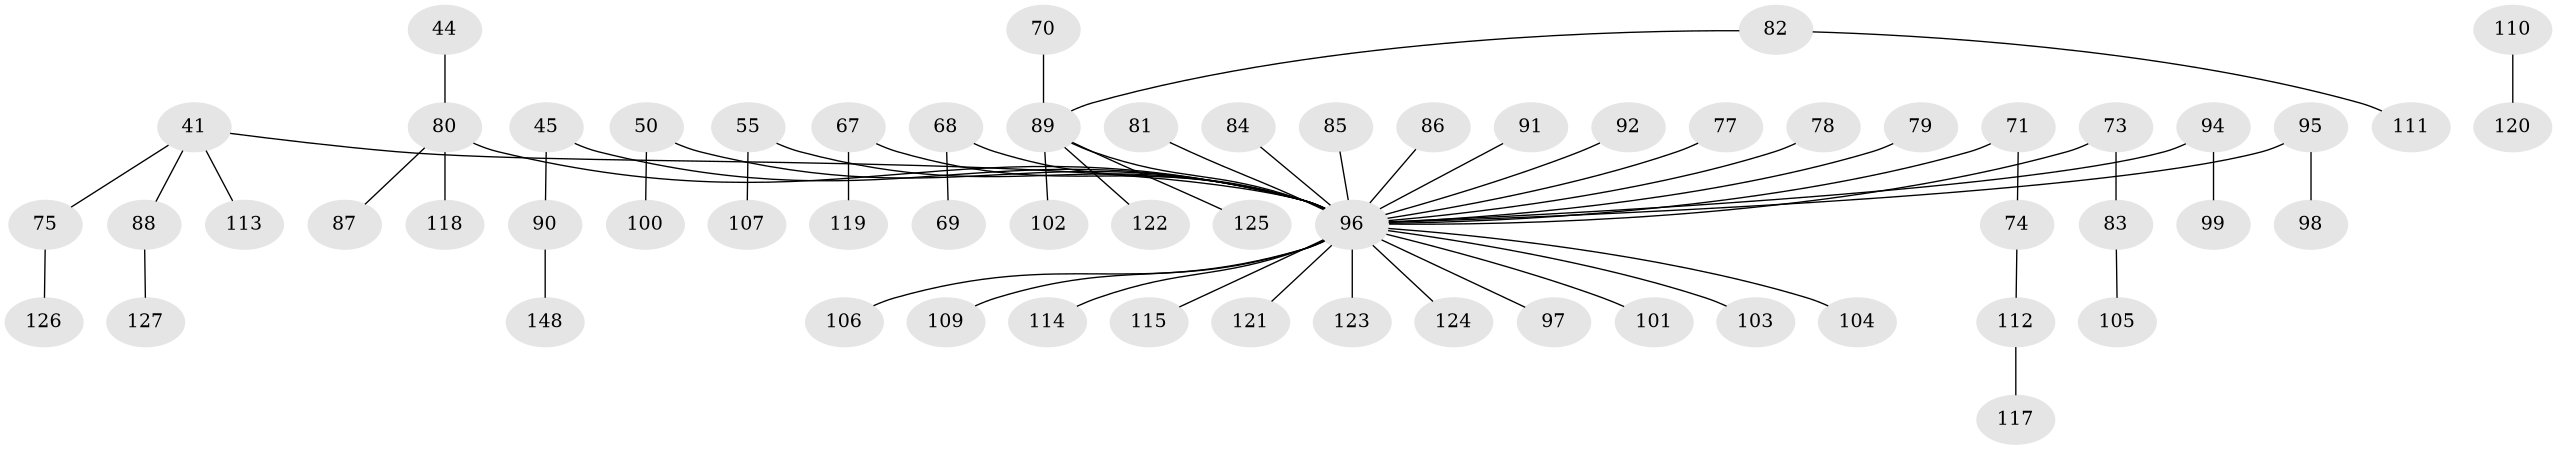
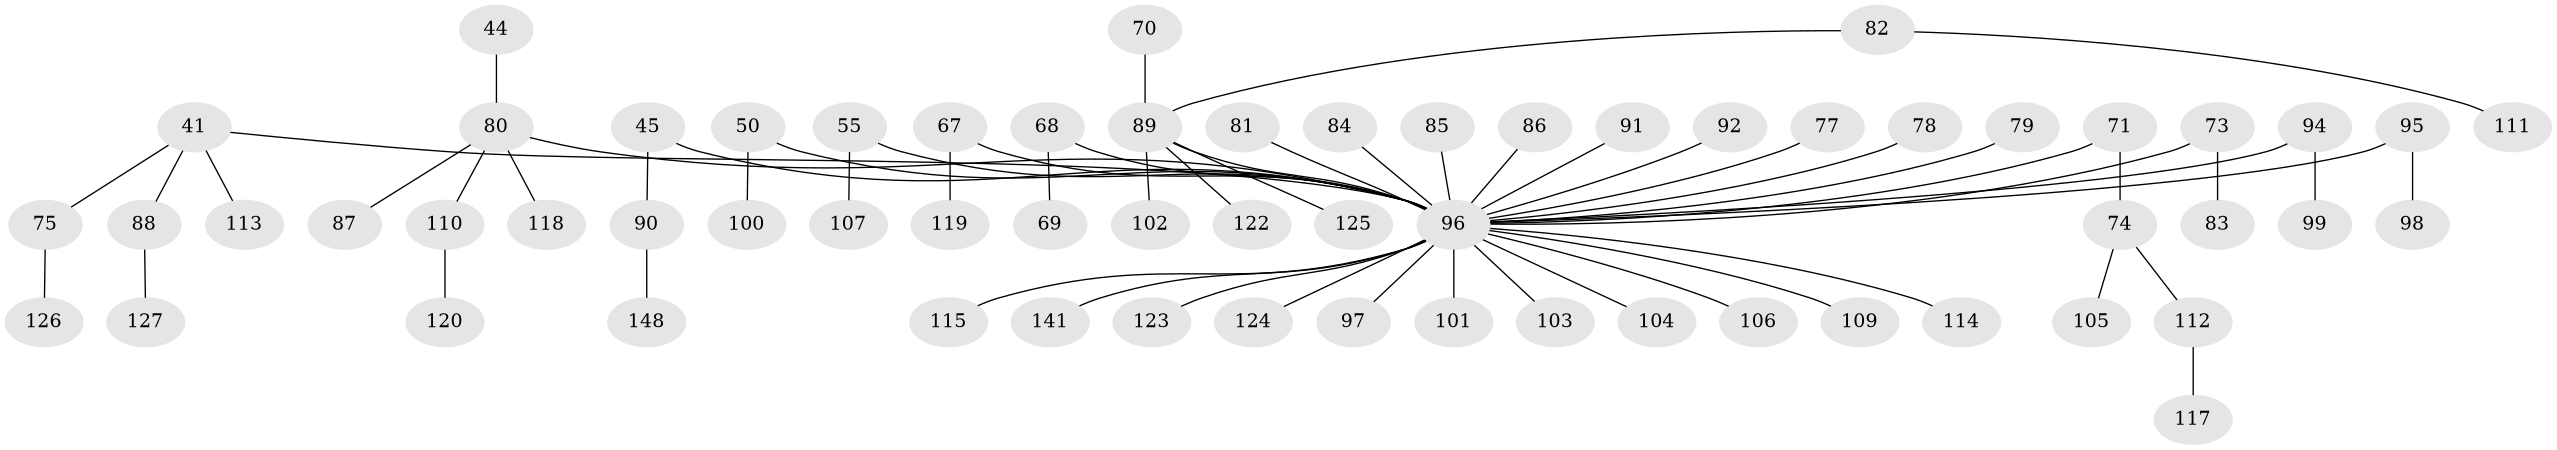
none -> (471, 176)
(2117, 274) -> (2106, 274)
(1251, 322) -> (1050, 322)
